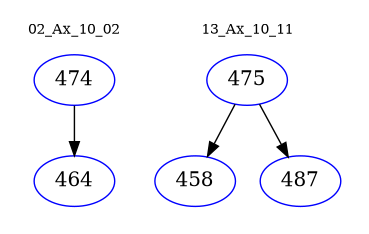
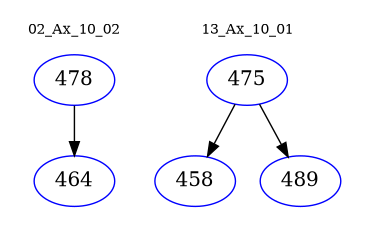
(248, 30) -> (248, 30)
(74, 80) -> (74, 80)
(300, 181) -> (300, 181)
